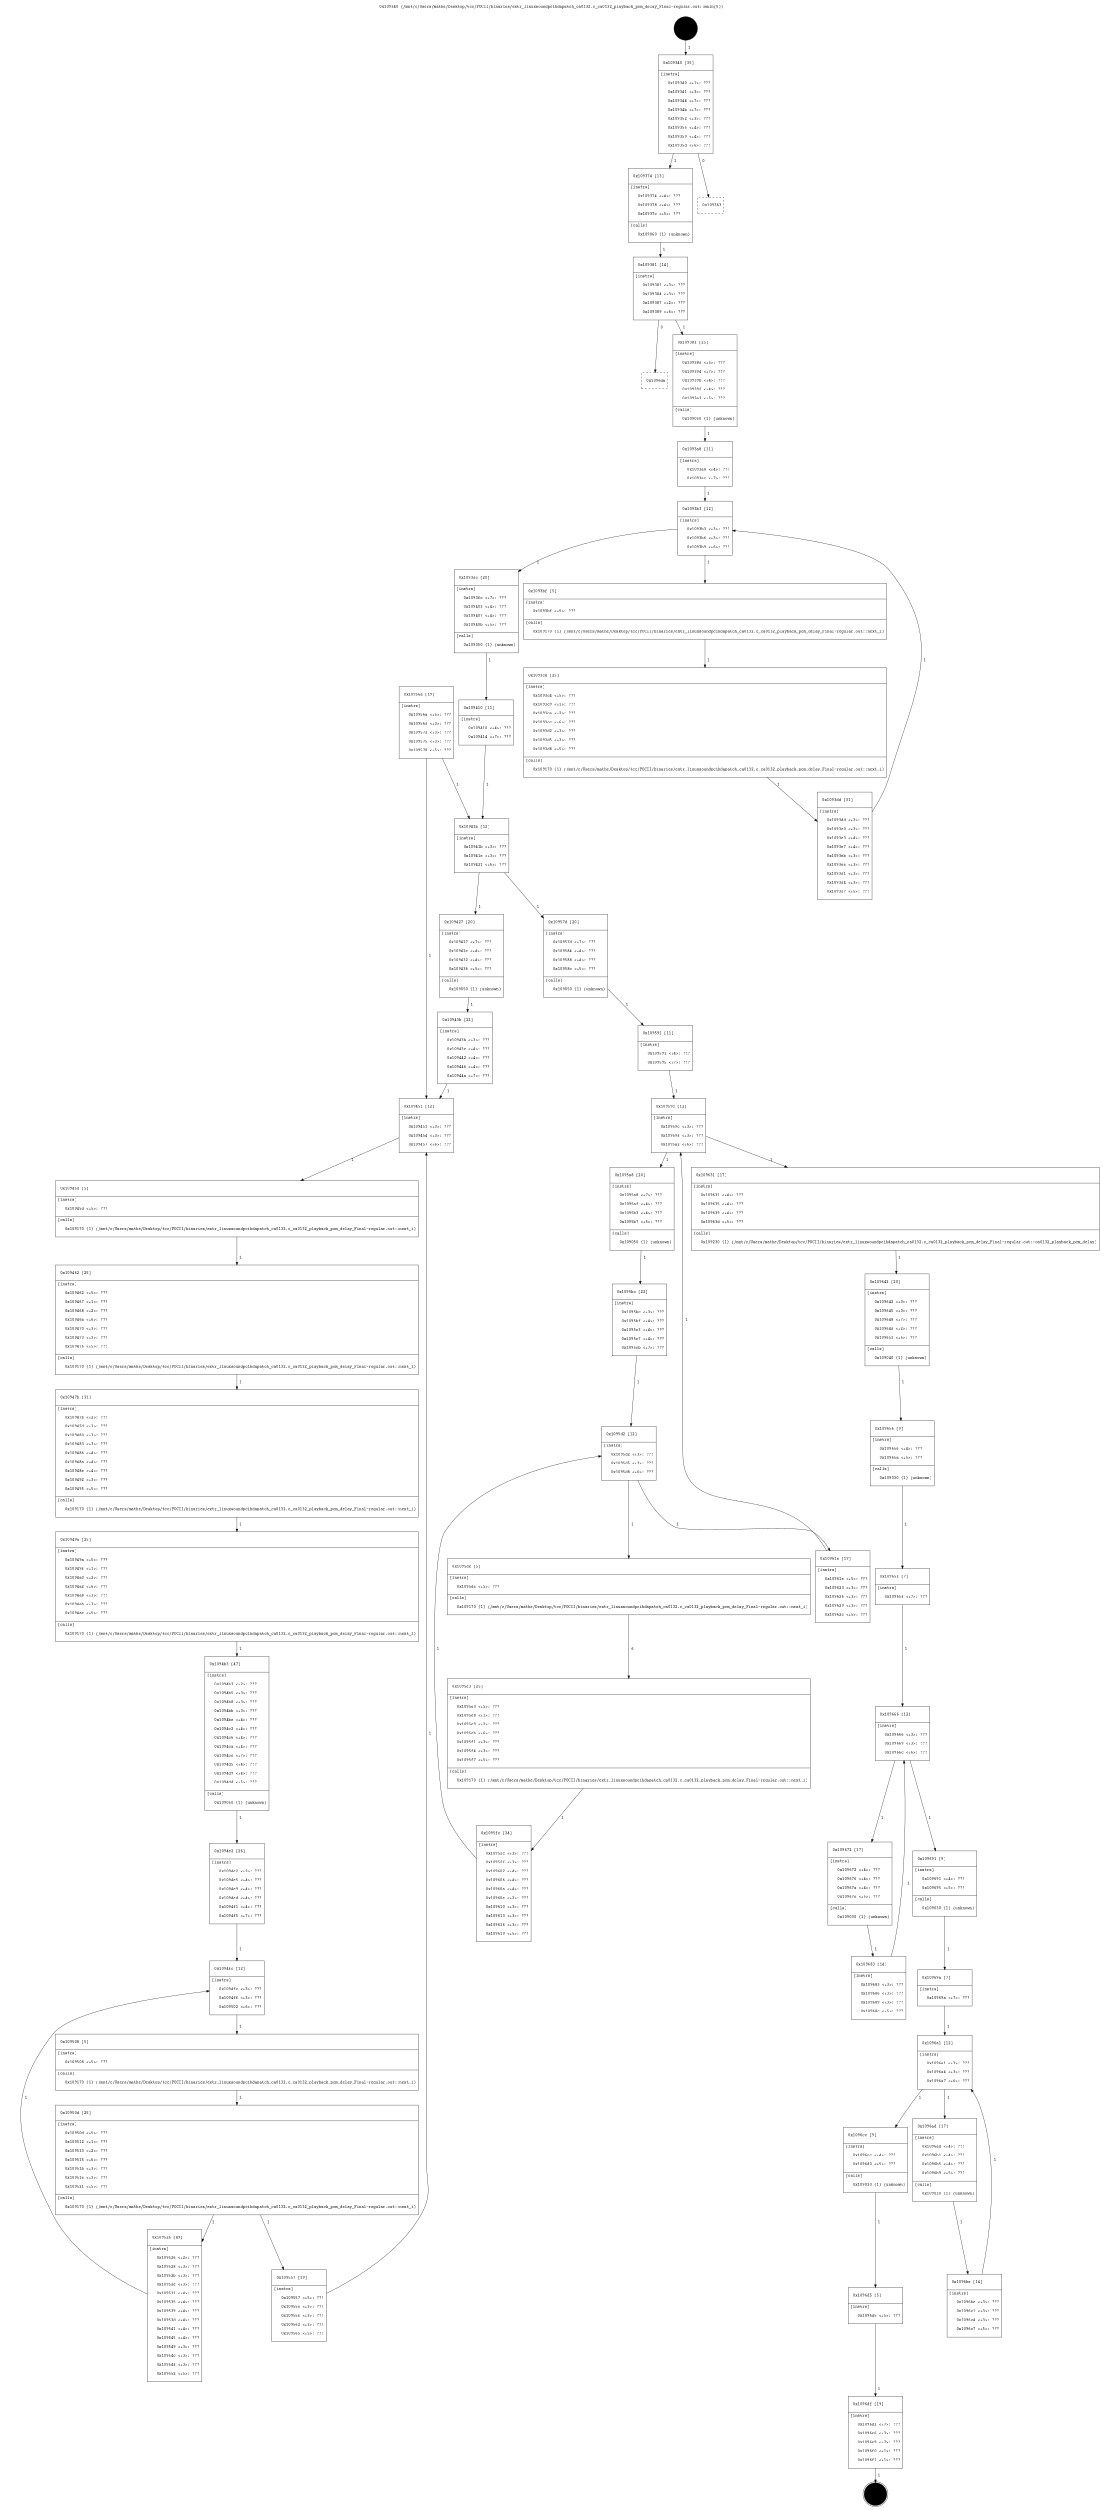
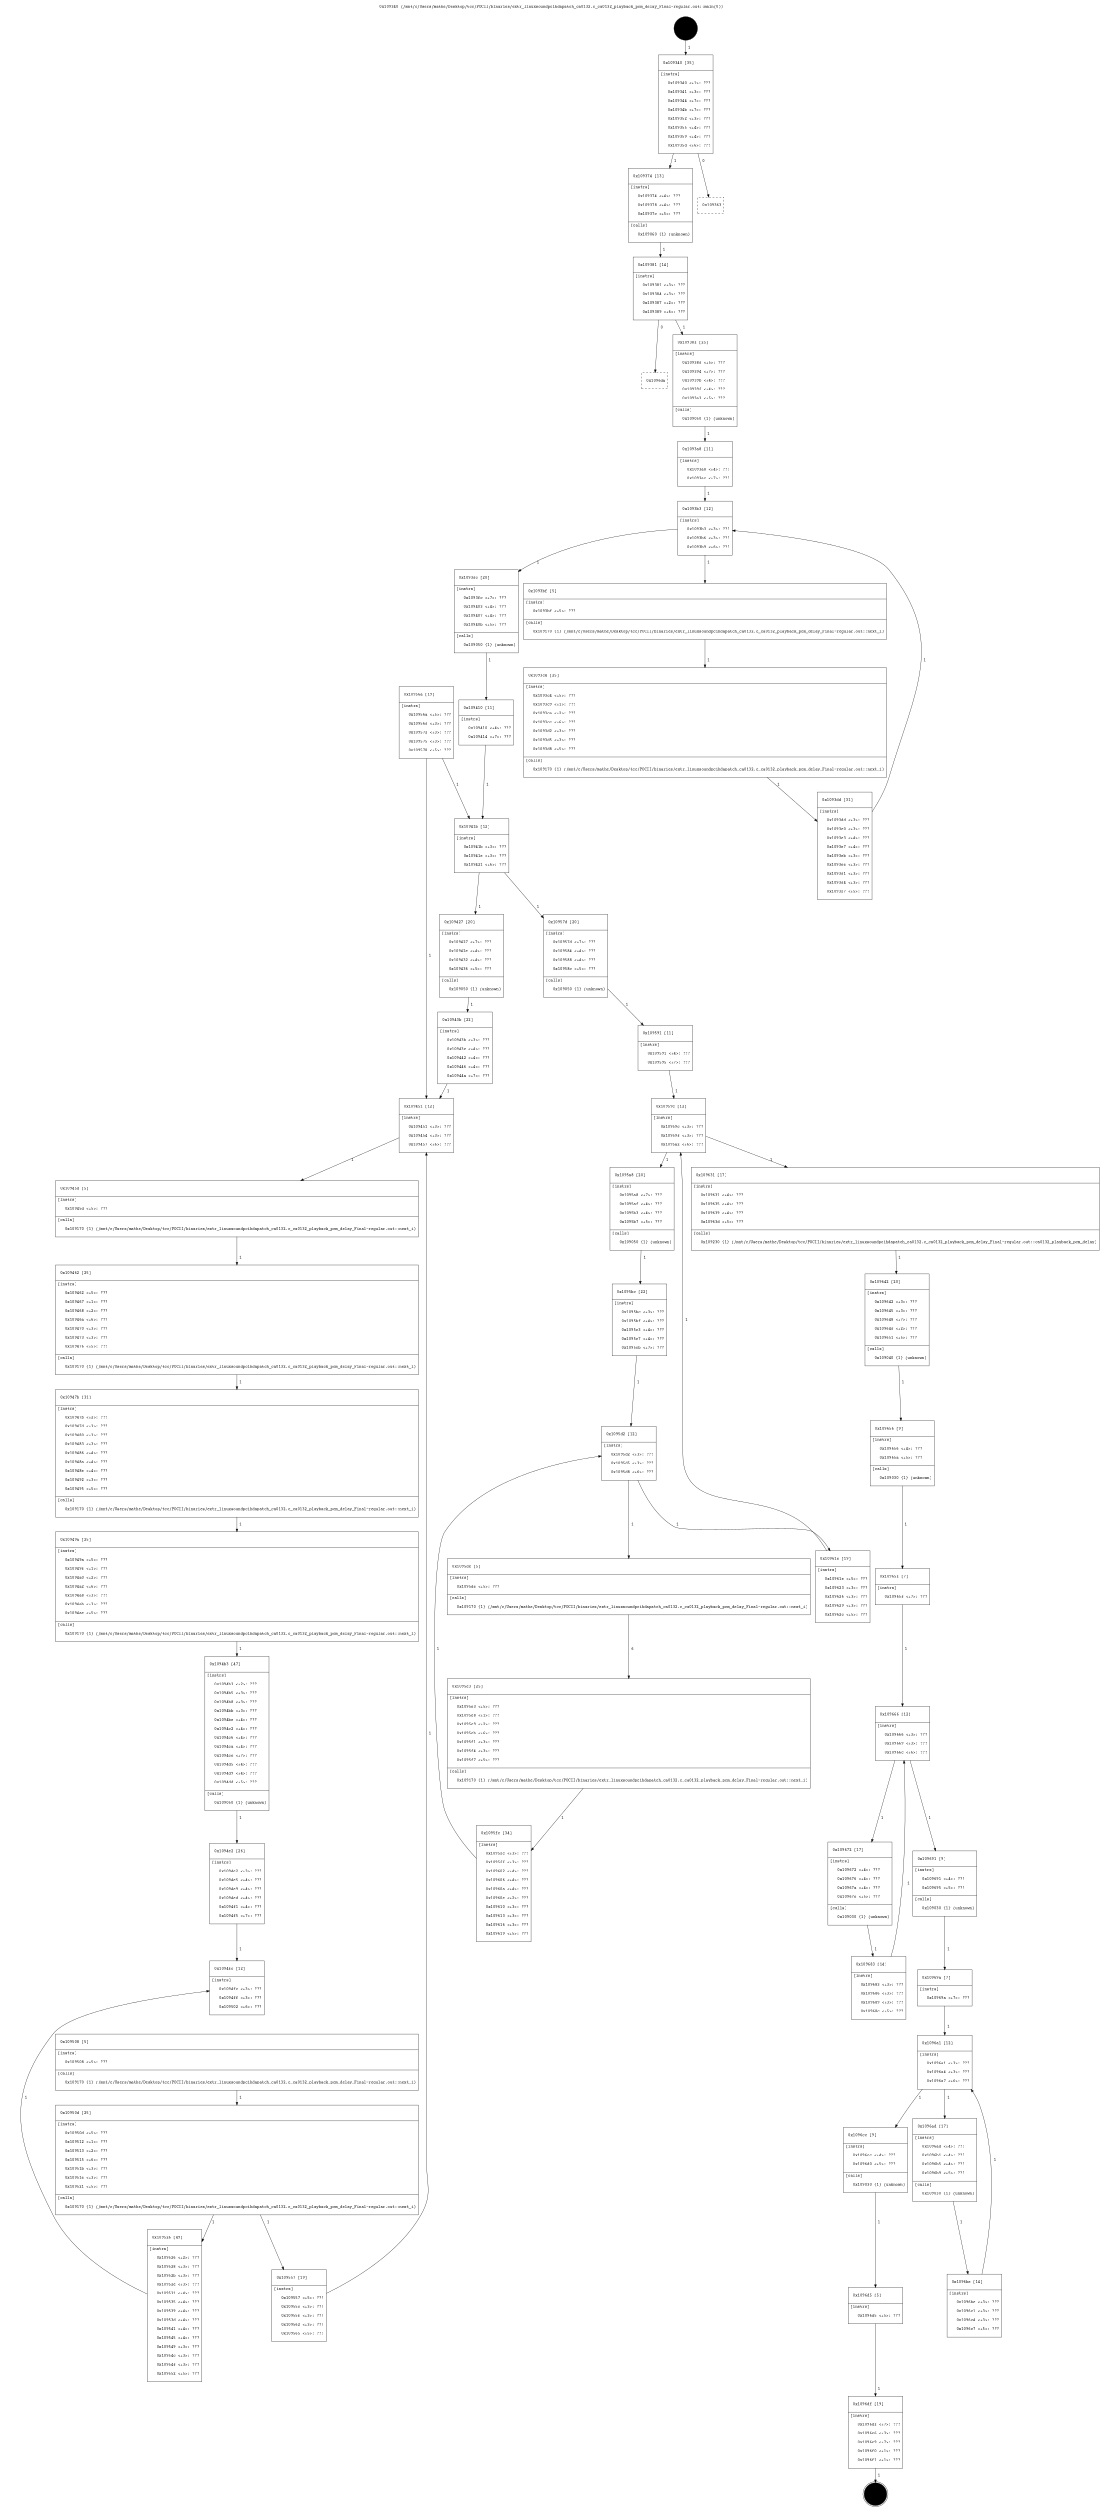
(237, 2023) -> none
